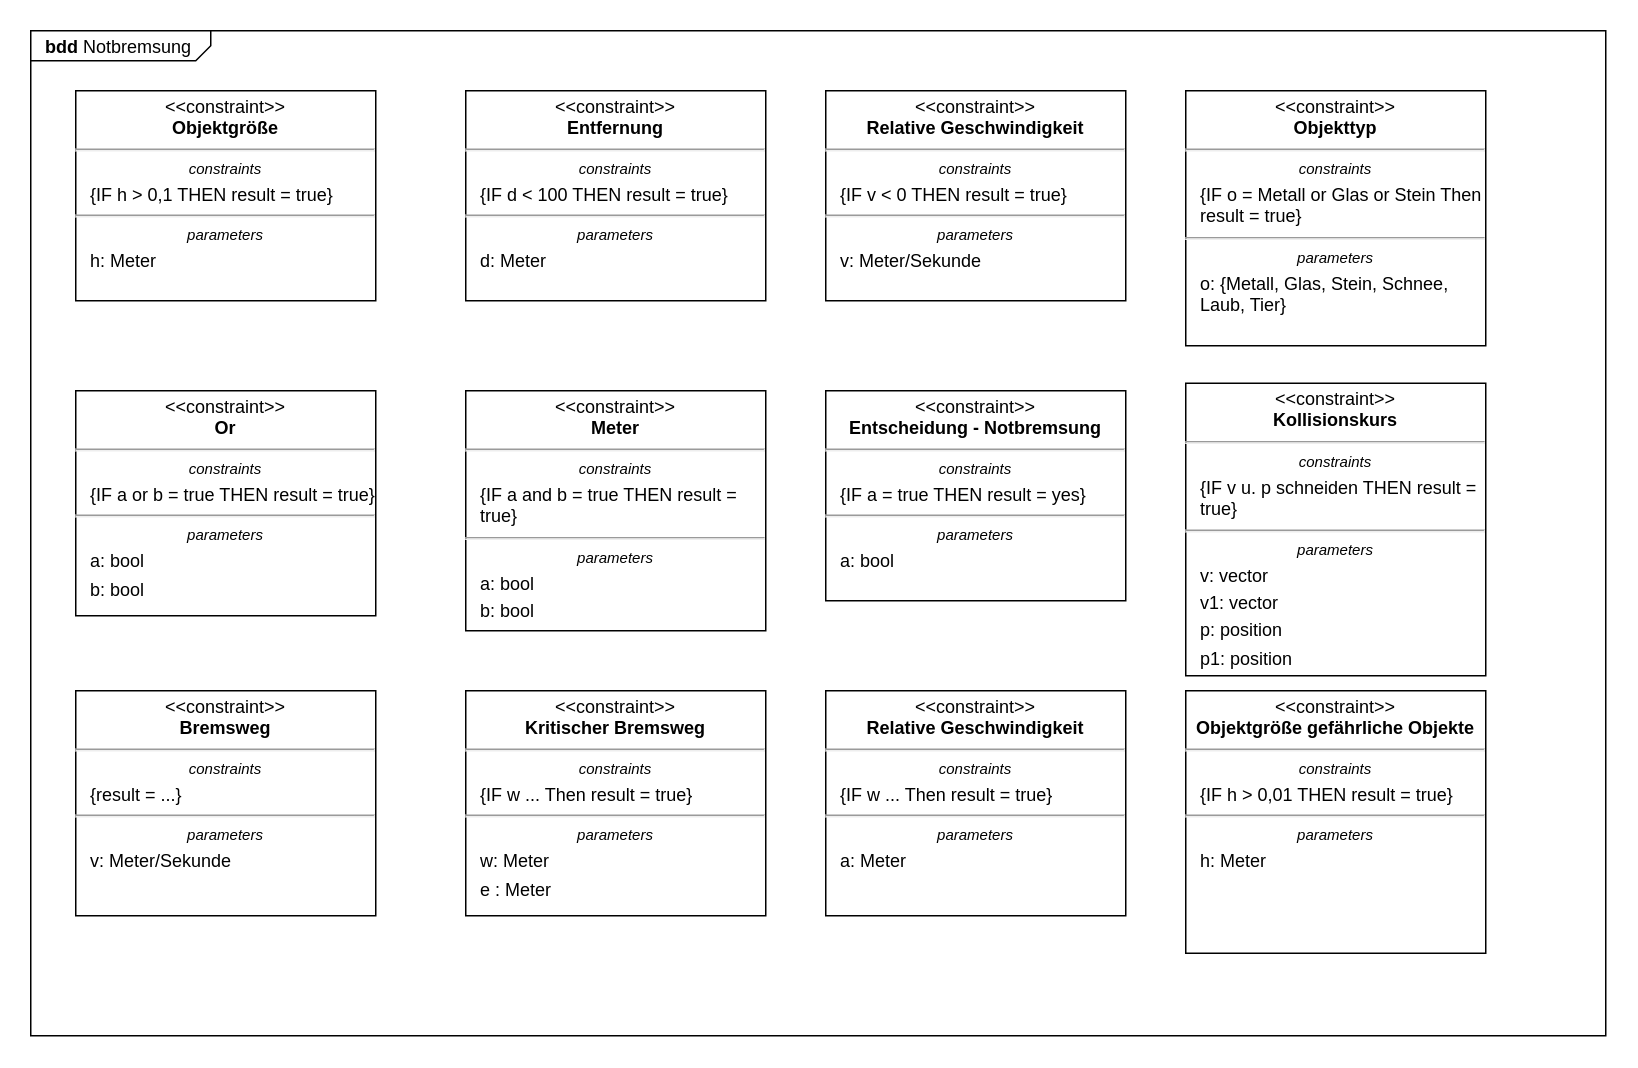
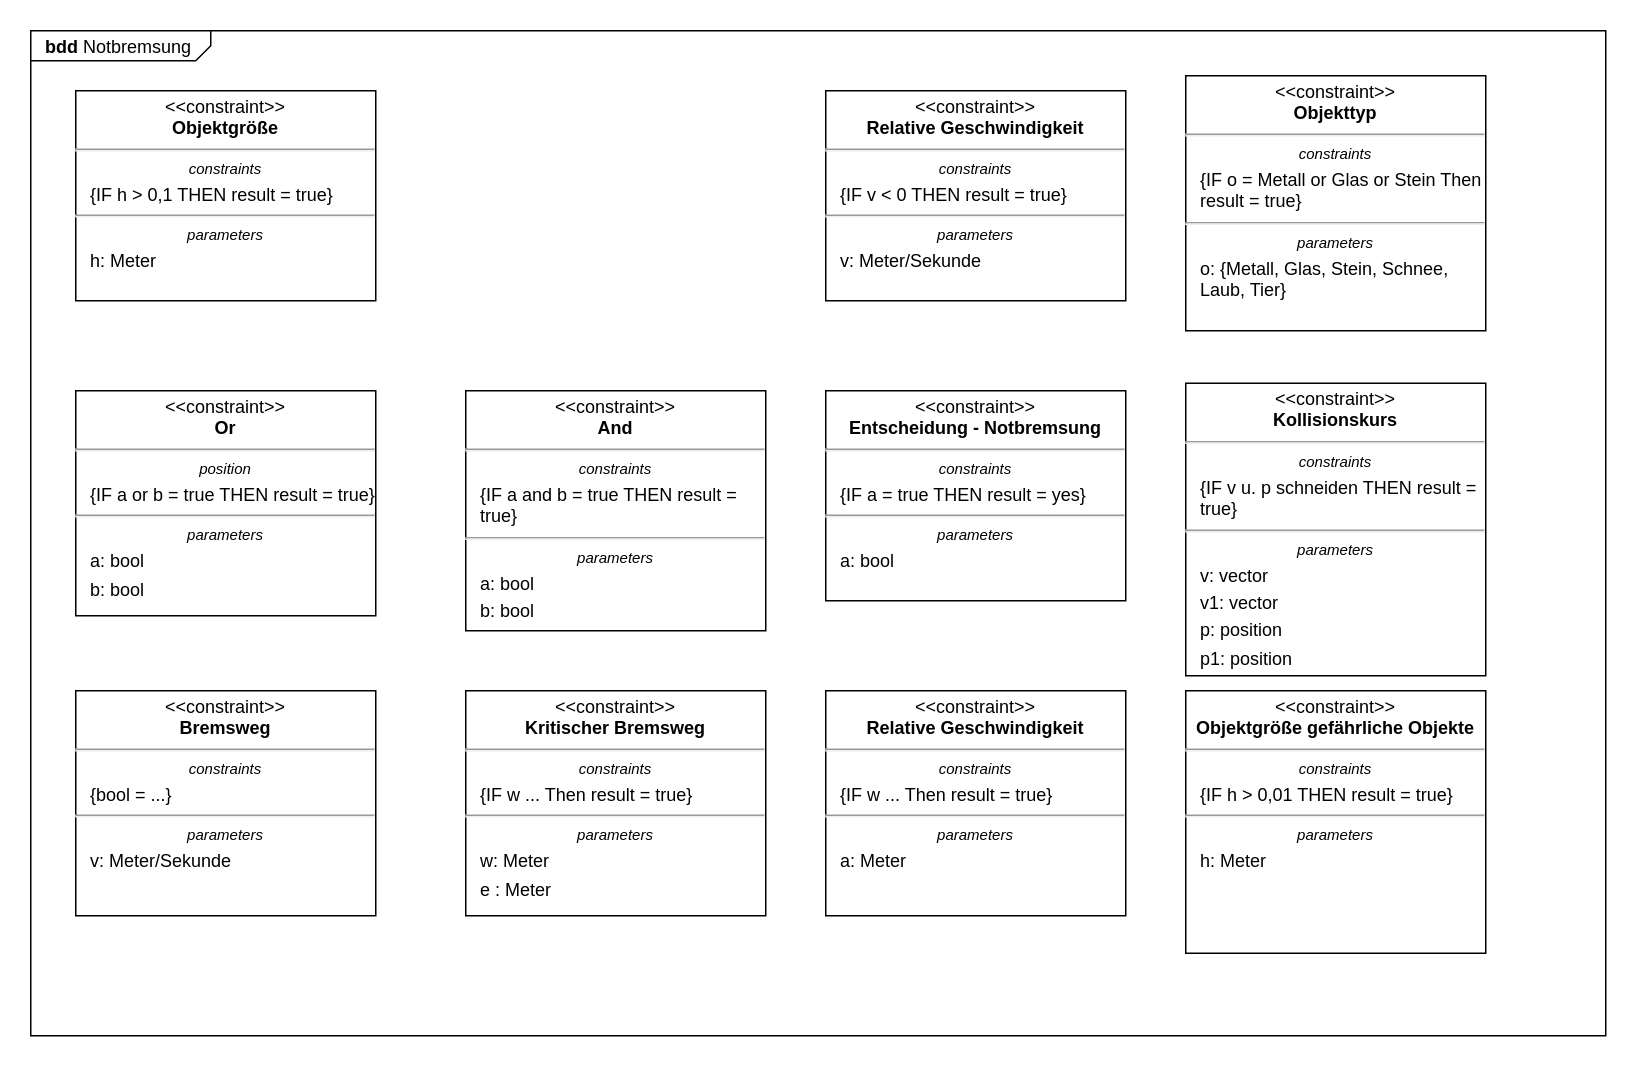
(616, 196) -> none
(1336, 218) -> (1336, 203)
(226, 391) -> (226, 391)
(616, 391) -> (616, 391)
(226, 691) -> (226, 691)
